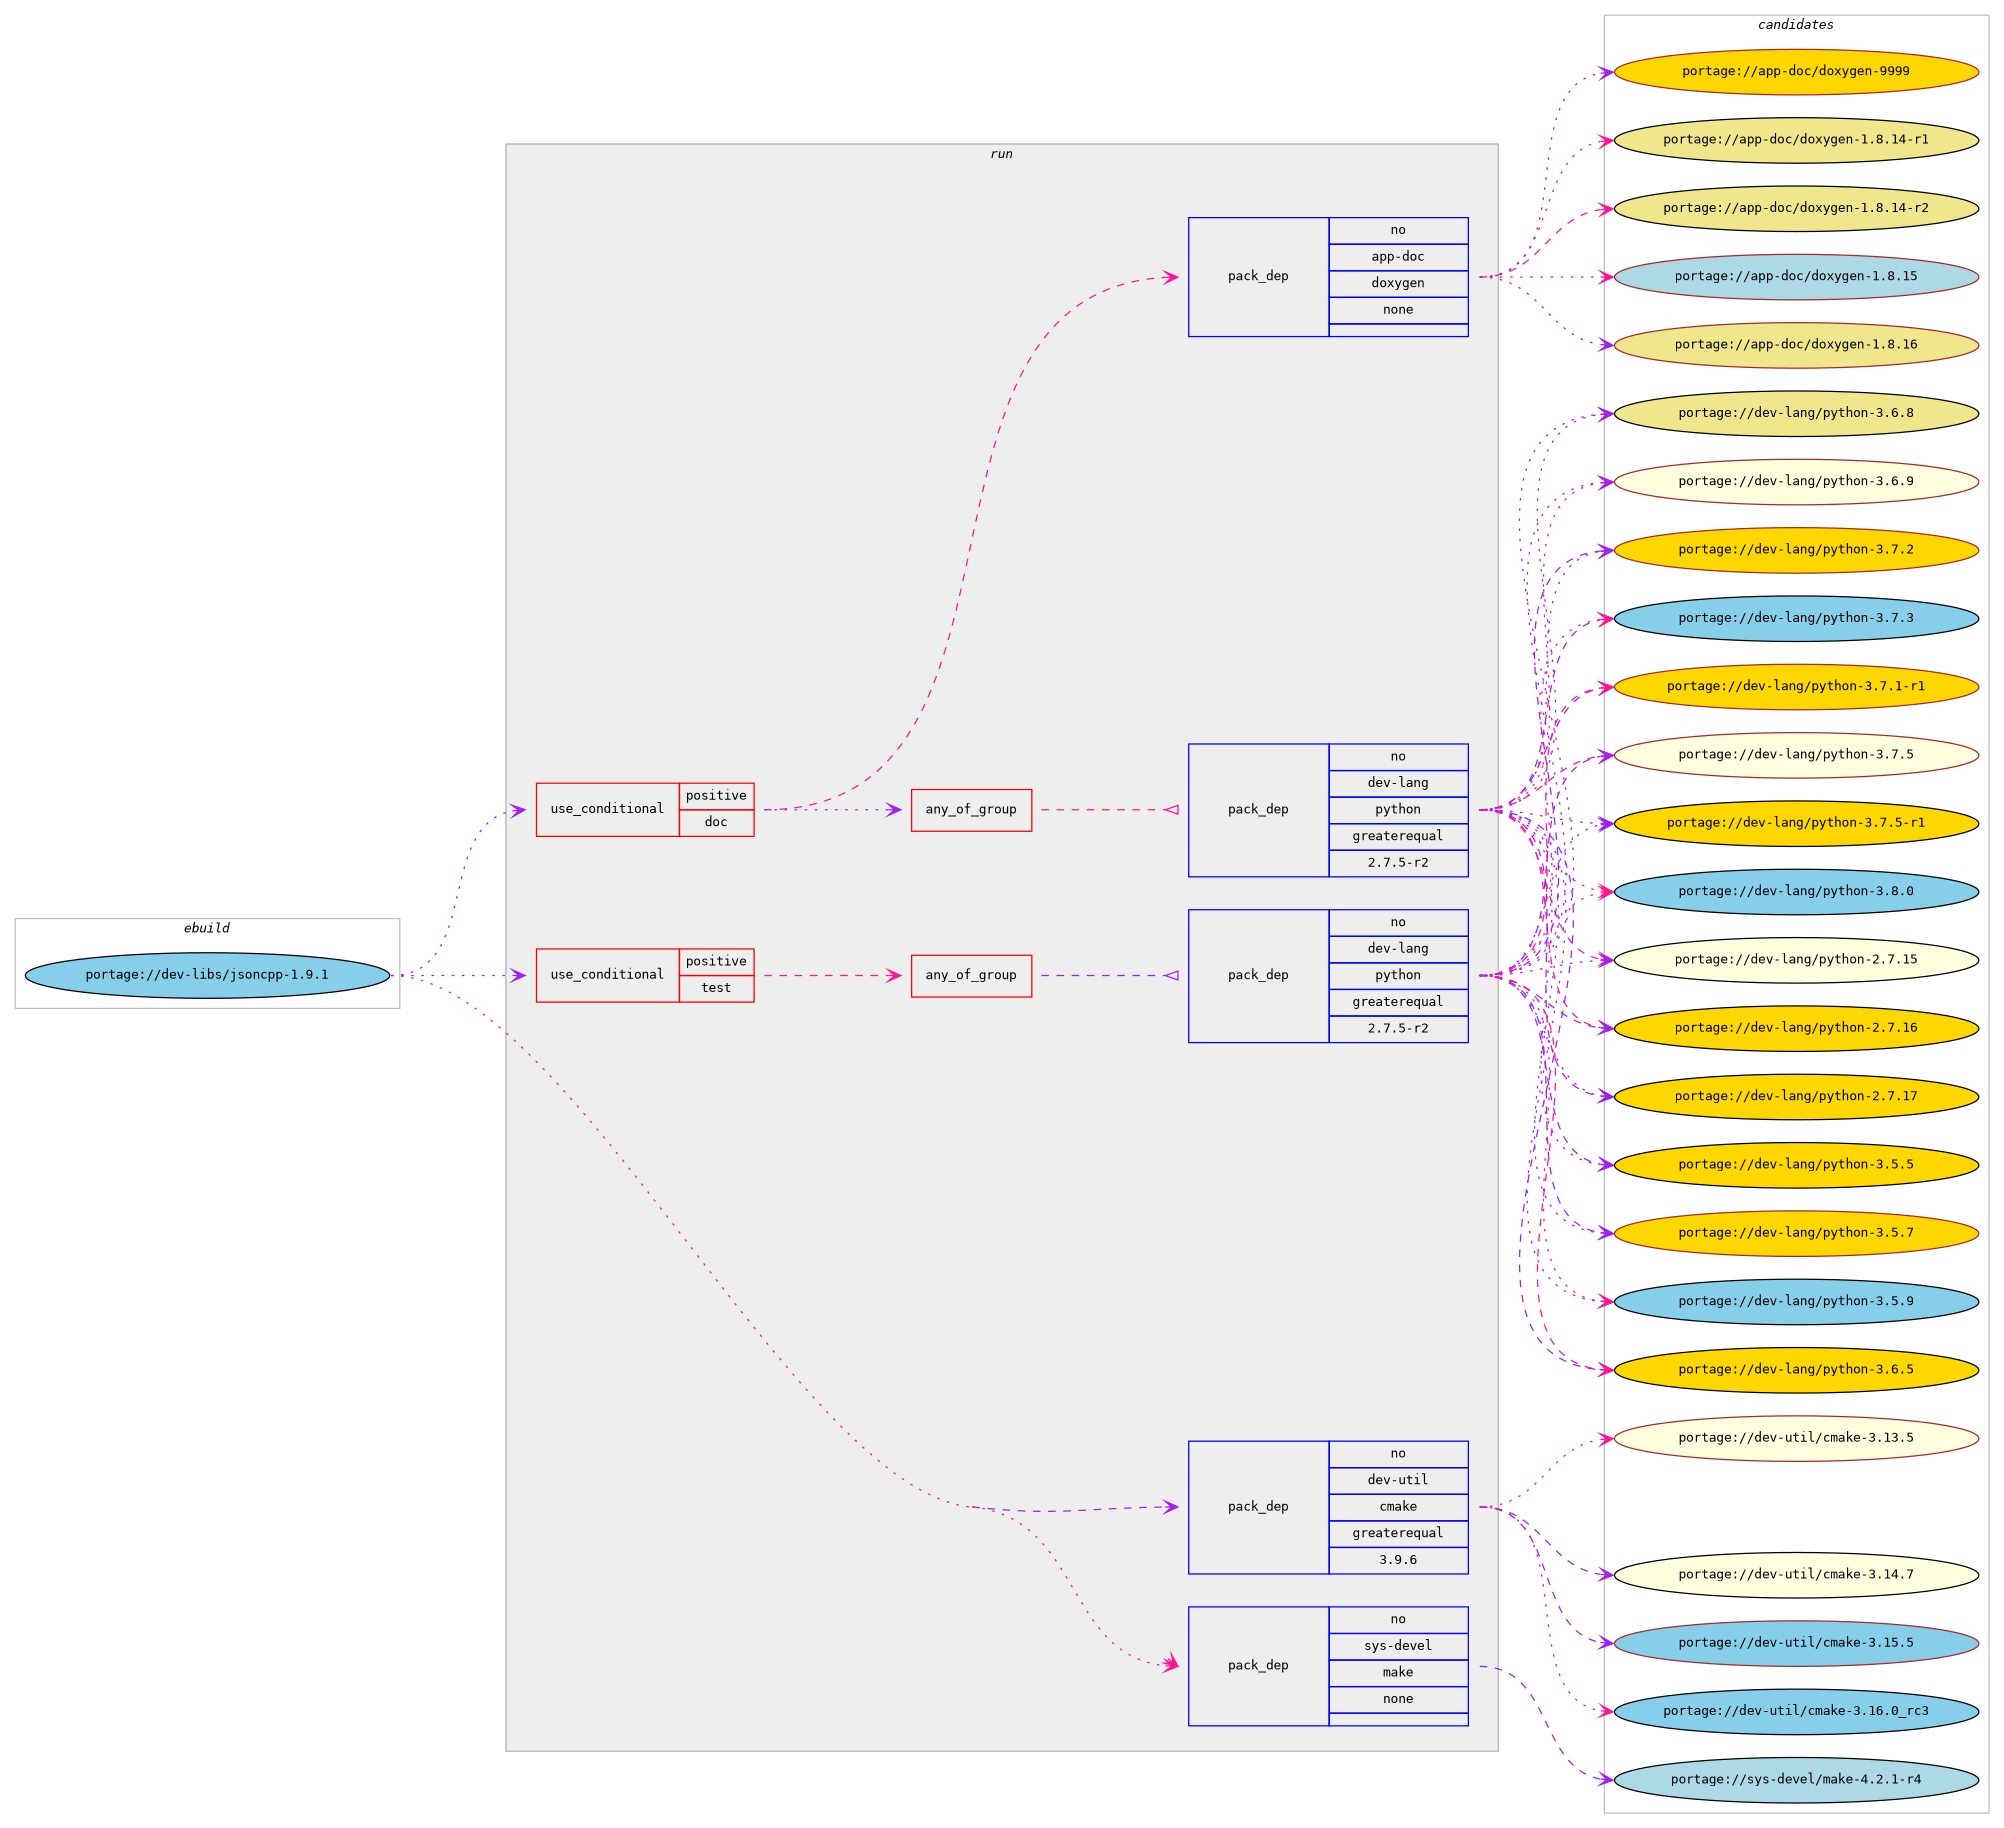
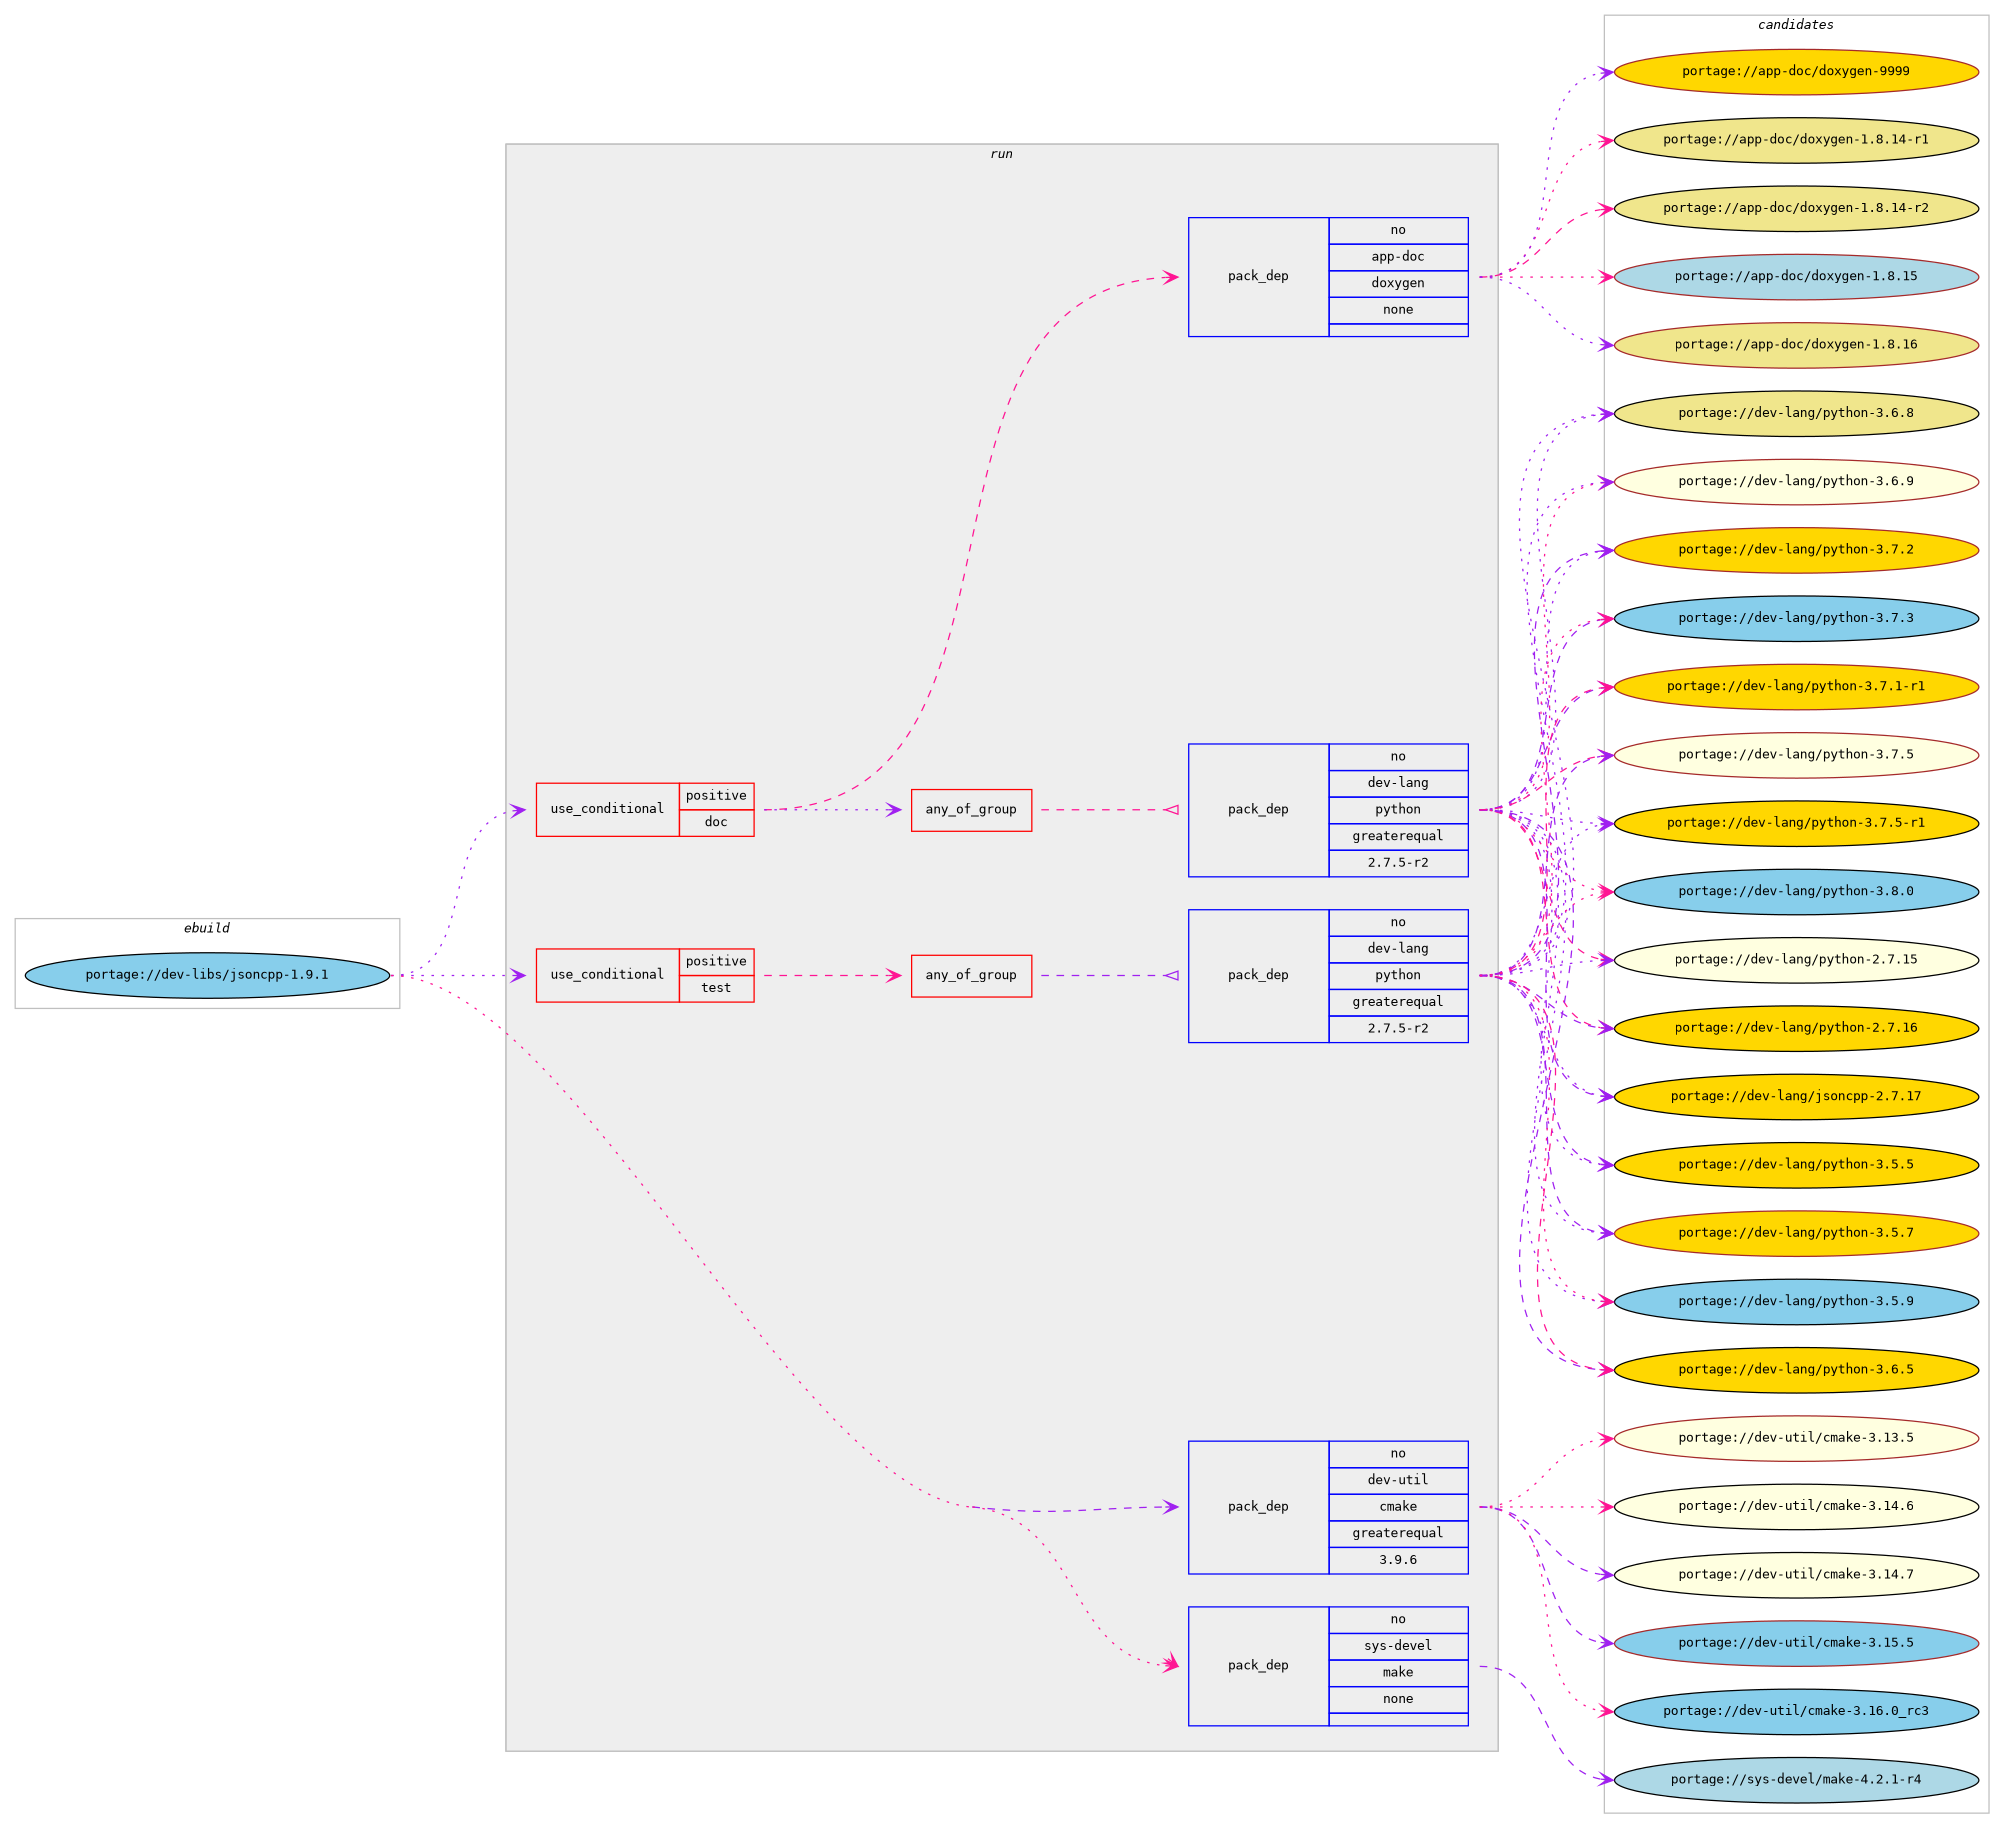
(1797, 1097) -> (1797, 1097)
none -> (1797, 1507)
